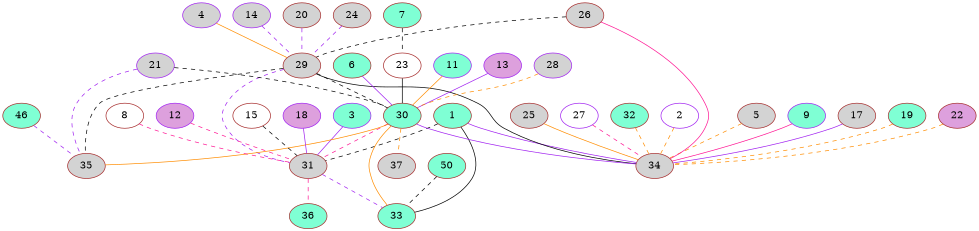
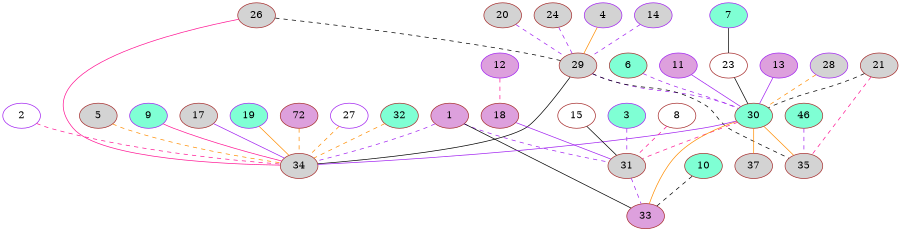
(402, 15) -> (729, 15)
(402, 41) -> (729, 41)
(155, 66) -> (879, 66)
(452, 66) -> (678, 66)
(352, 91) -> (665, 91)
(378, 91) -> (683, 89)
(425, 93) -> (716, 91)
(82, 96) -> (842, 116)
(302, 116) -> (500, 116)
(452, 116) -> (450, 116)
(529, 116) -> none
(907, 116) -> (249, 116)
(957, 116) -> (299, 116)
(222, 119) -> none
(509, 136) -> (376, 144)
(228, 138) -> (500, 91)
(280, 141) -> (599, 138)
(617, 141) -> (324, 141)
(667, 141) -> (157, 150)
(399, 143) -> (754, 137)
(382, 144) -> (528, 144)
(326, 145) -> (627, 143)
(784, 150) -> (274, 141)
(447, 166) -> (703, 166)
(308, 216) -> none
(397, 216) -> (646, 216)
